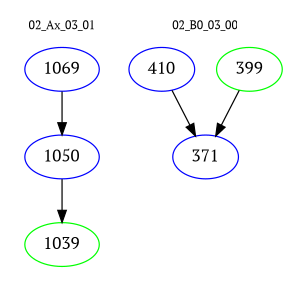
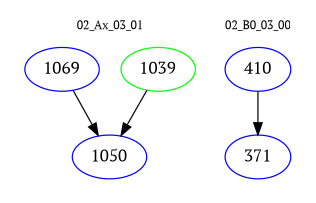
(249, 69) -> none
(62, 195) -> (137, 107)
